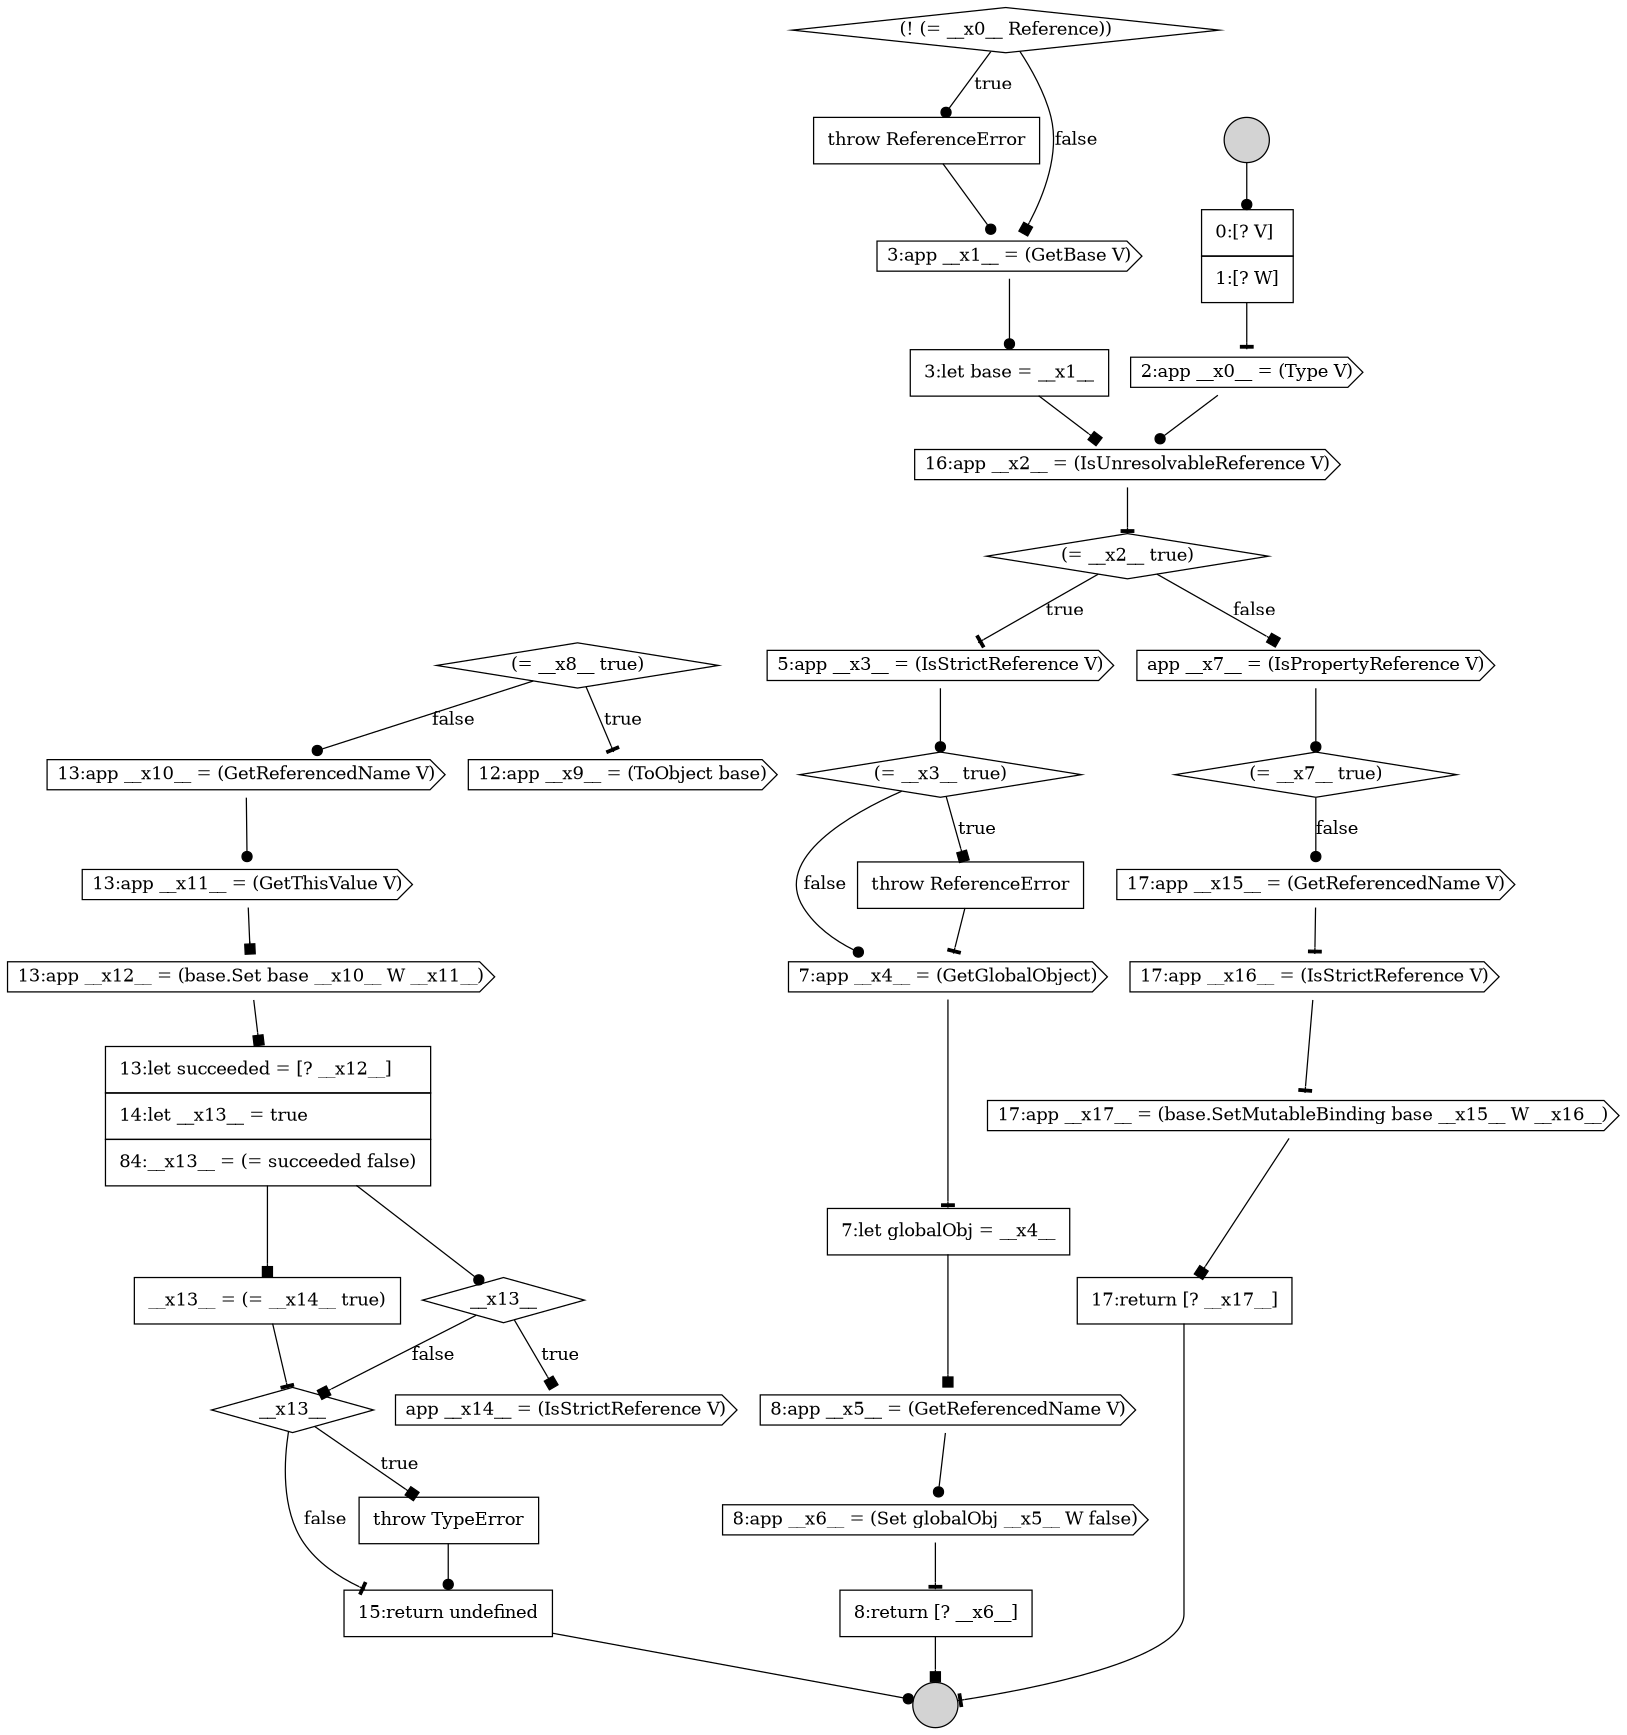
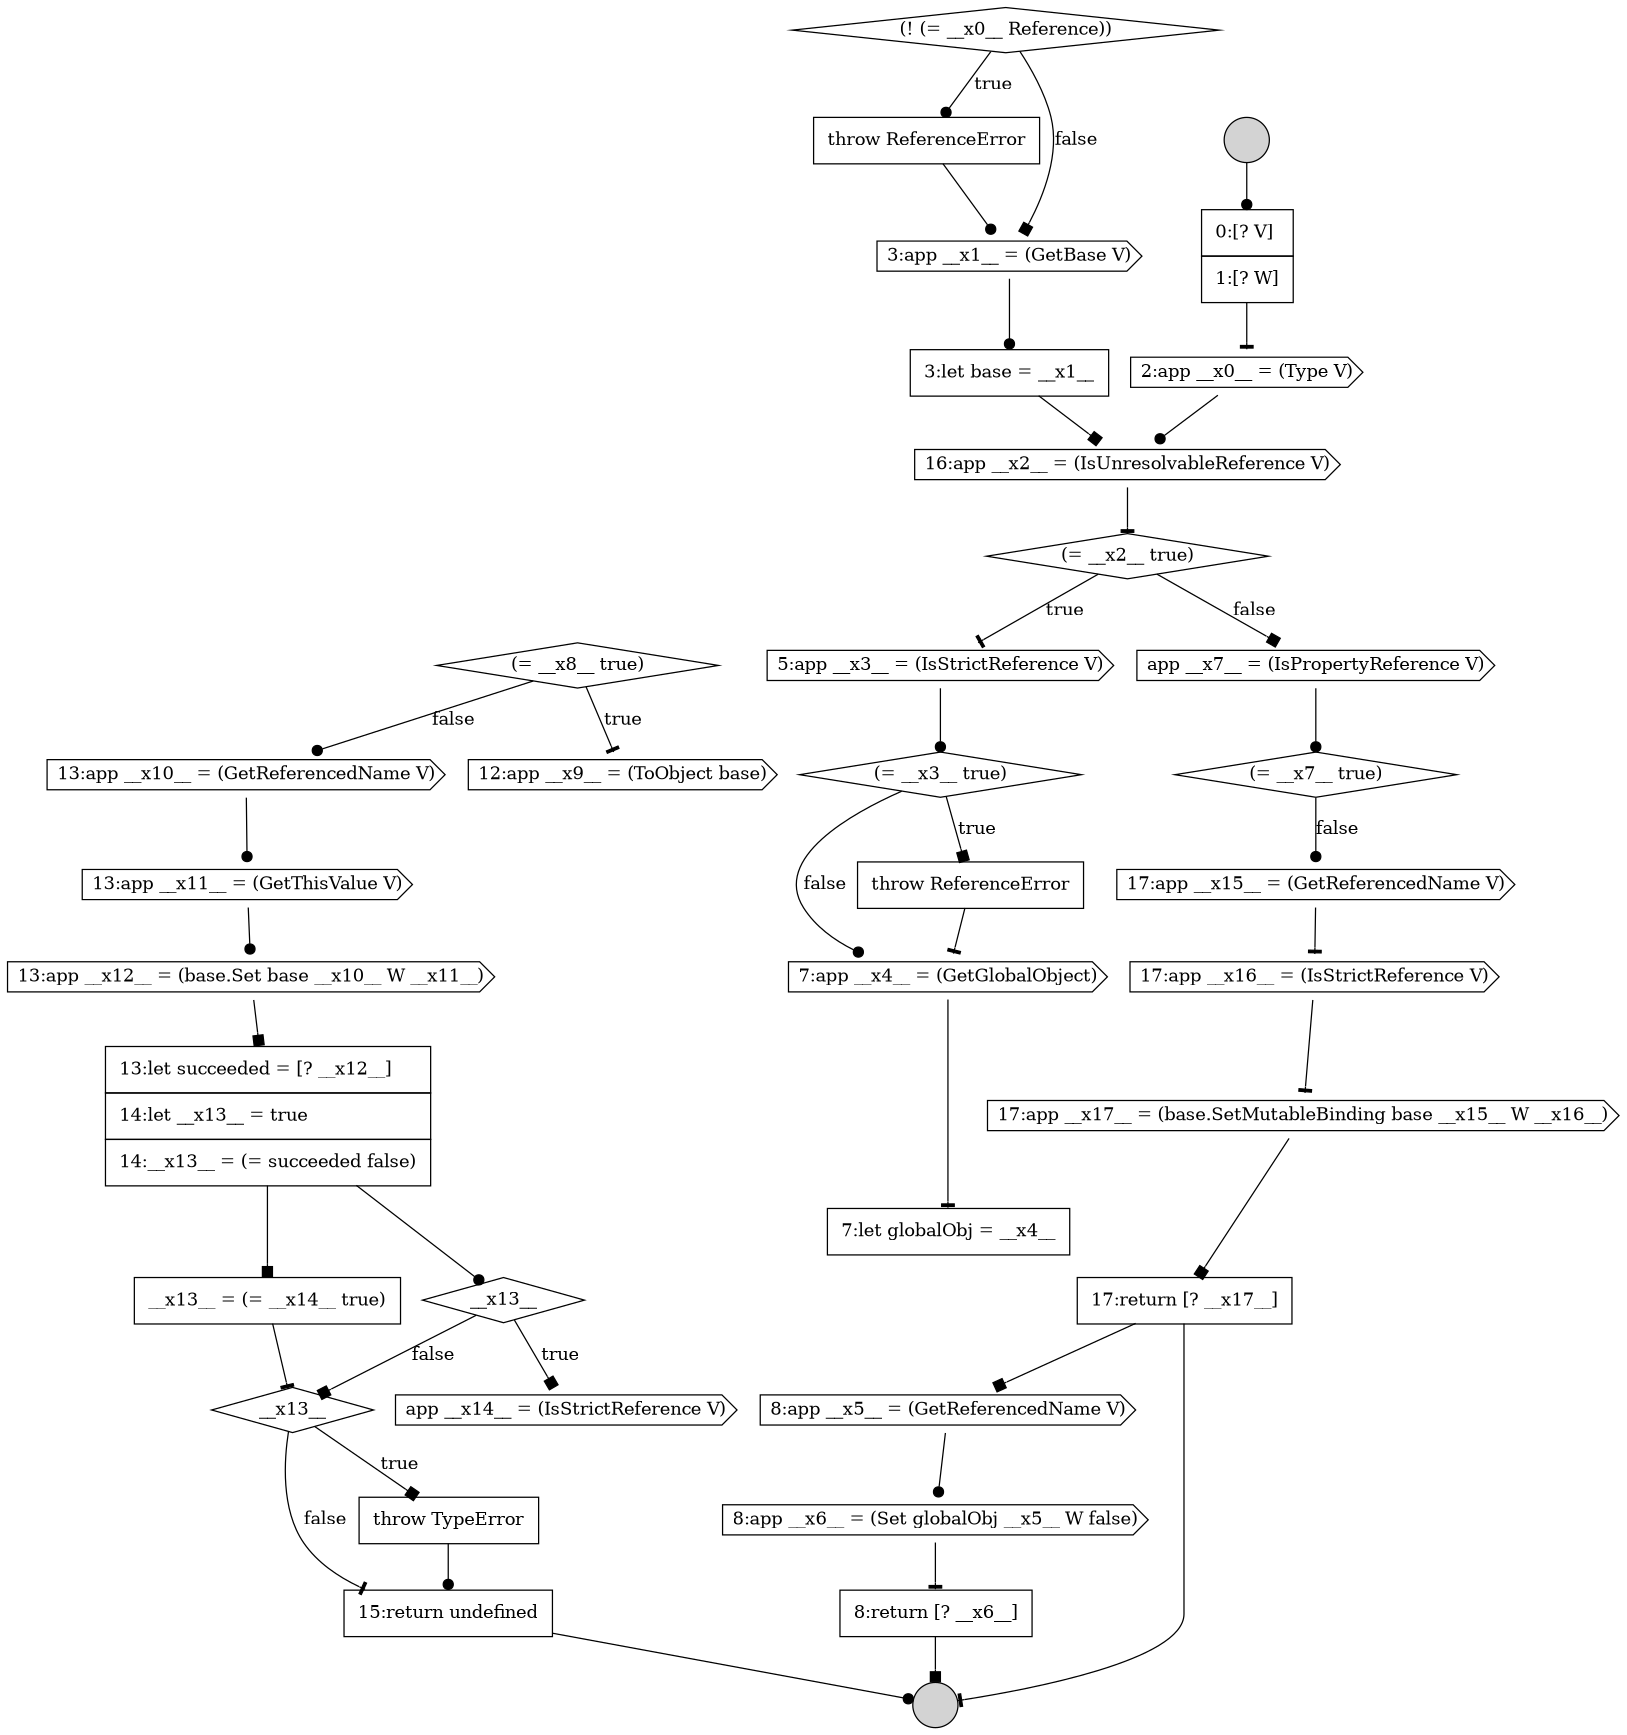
(249, 926) -> (249, 926)
(268, 1162) -> (268, 1162)
(948, 1314) -> (1071, 1353)
